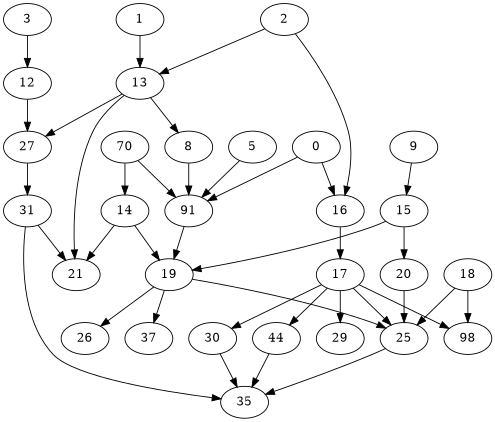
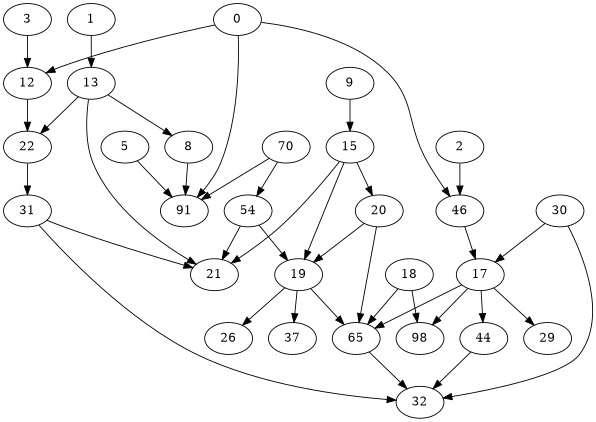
none -> (134, 44)
(216, 50) -> none
(27, 147) -> (27, 147)
(125, 211) -> (248, 211)
(340, 211) -> (460, 211)
none -> (293, 214)
(180, 239) -> (343, 240)
(281, 305) -> (524, 240)
(404, 338) -> (356, 338)
(245, 402) -> (420, 402)
